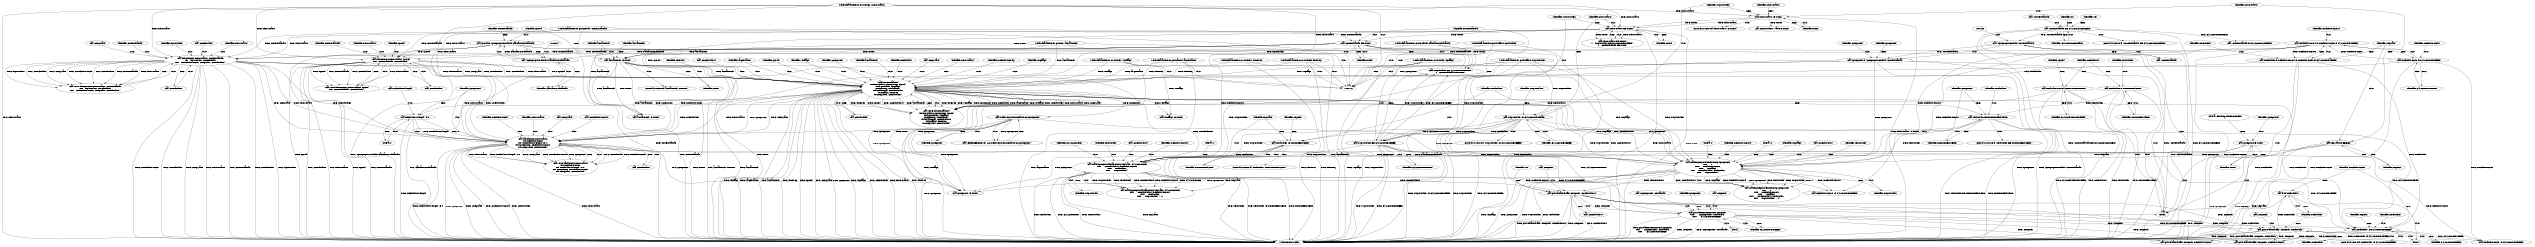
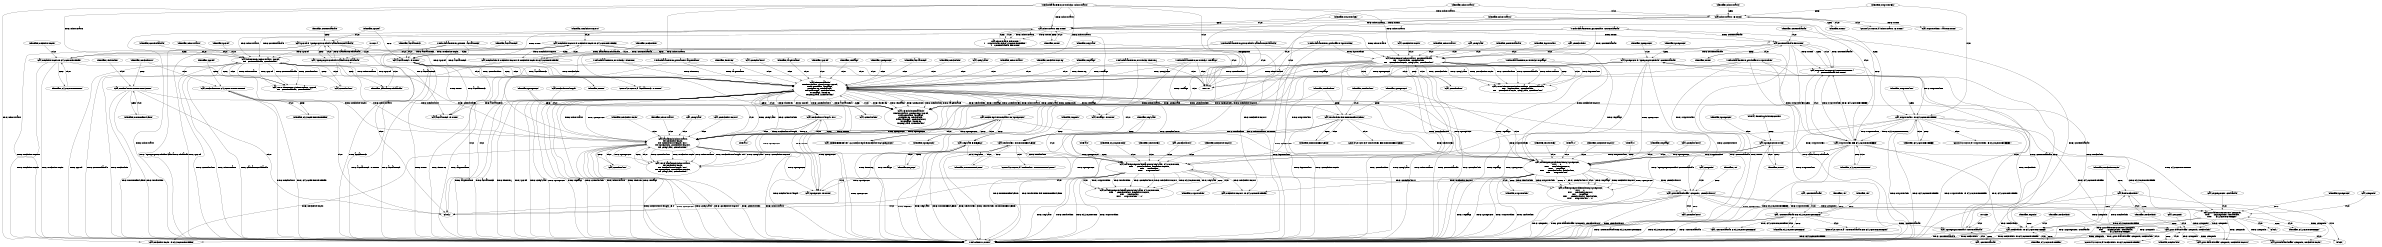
none -> (1409, 43)
none -> (1955, 77)
(1289, 242) -> (980, 242)
